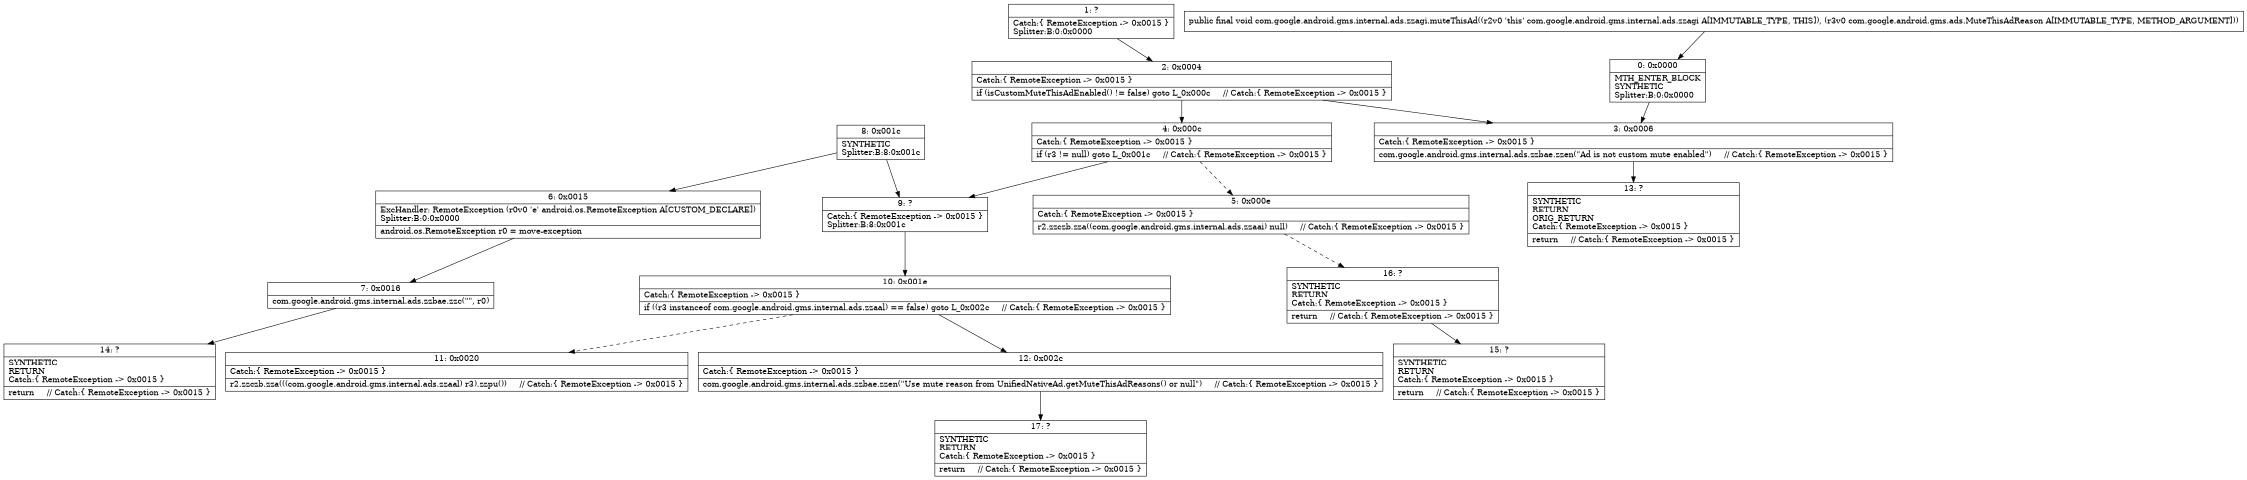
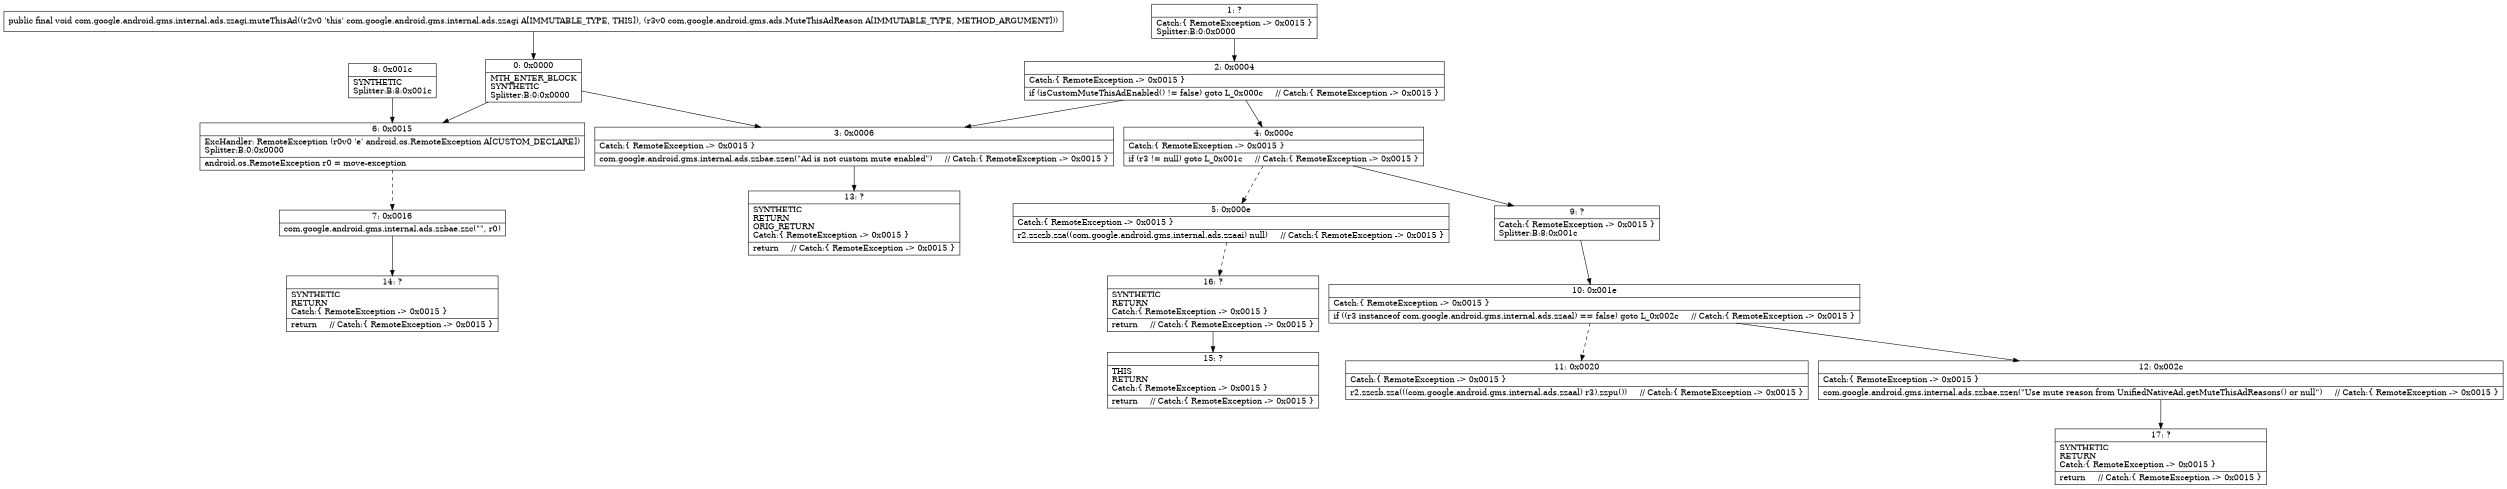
none -> (468, 111)
(892, 176) -> none
(465, 259) -> (392, 187)
(1423, 363) -> (1122, 372)
